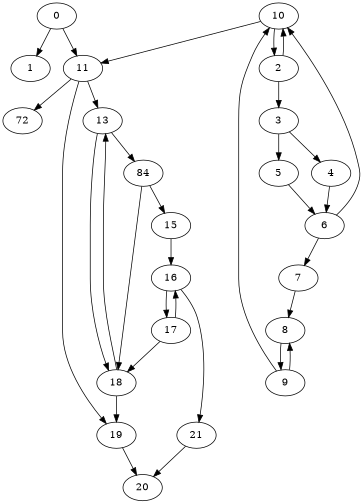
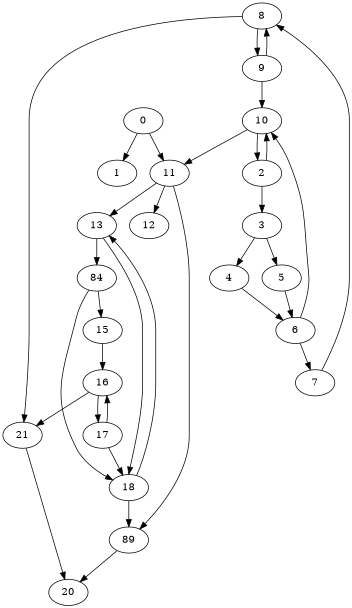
(23, 121) -> (149, 226)
none -> (29, 138)
(116, 435) -> (129, 540)
